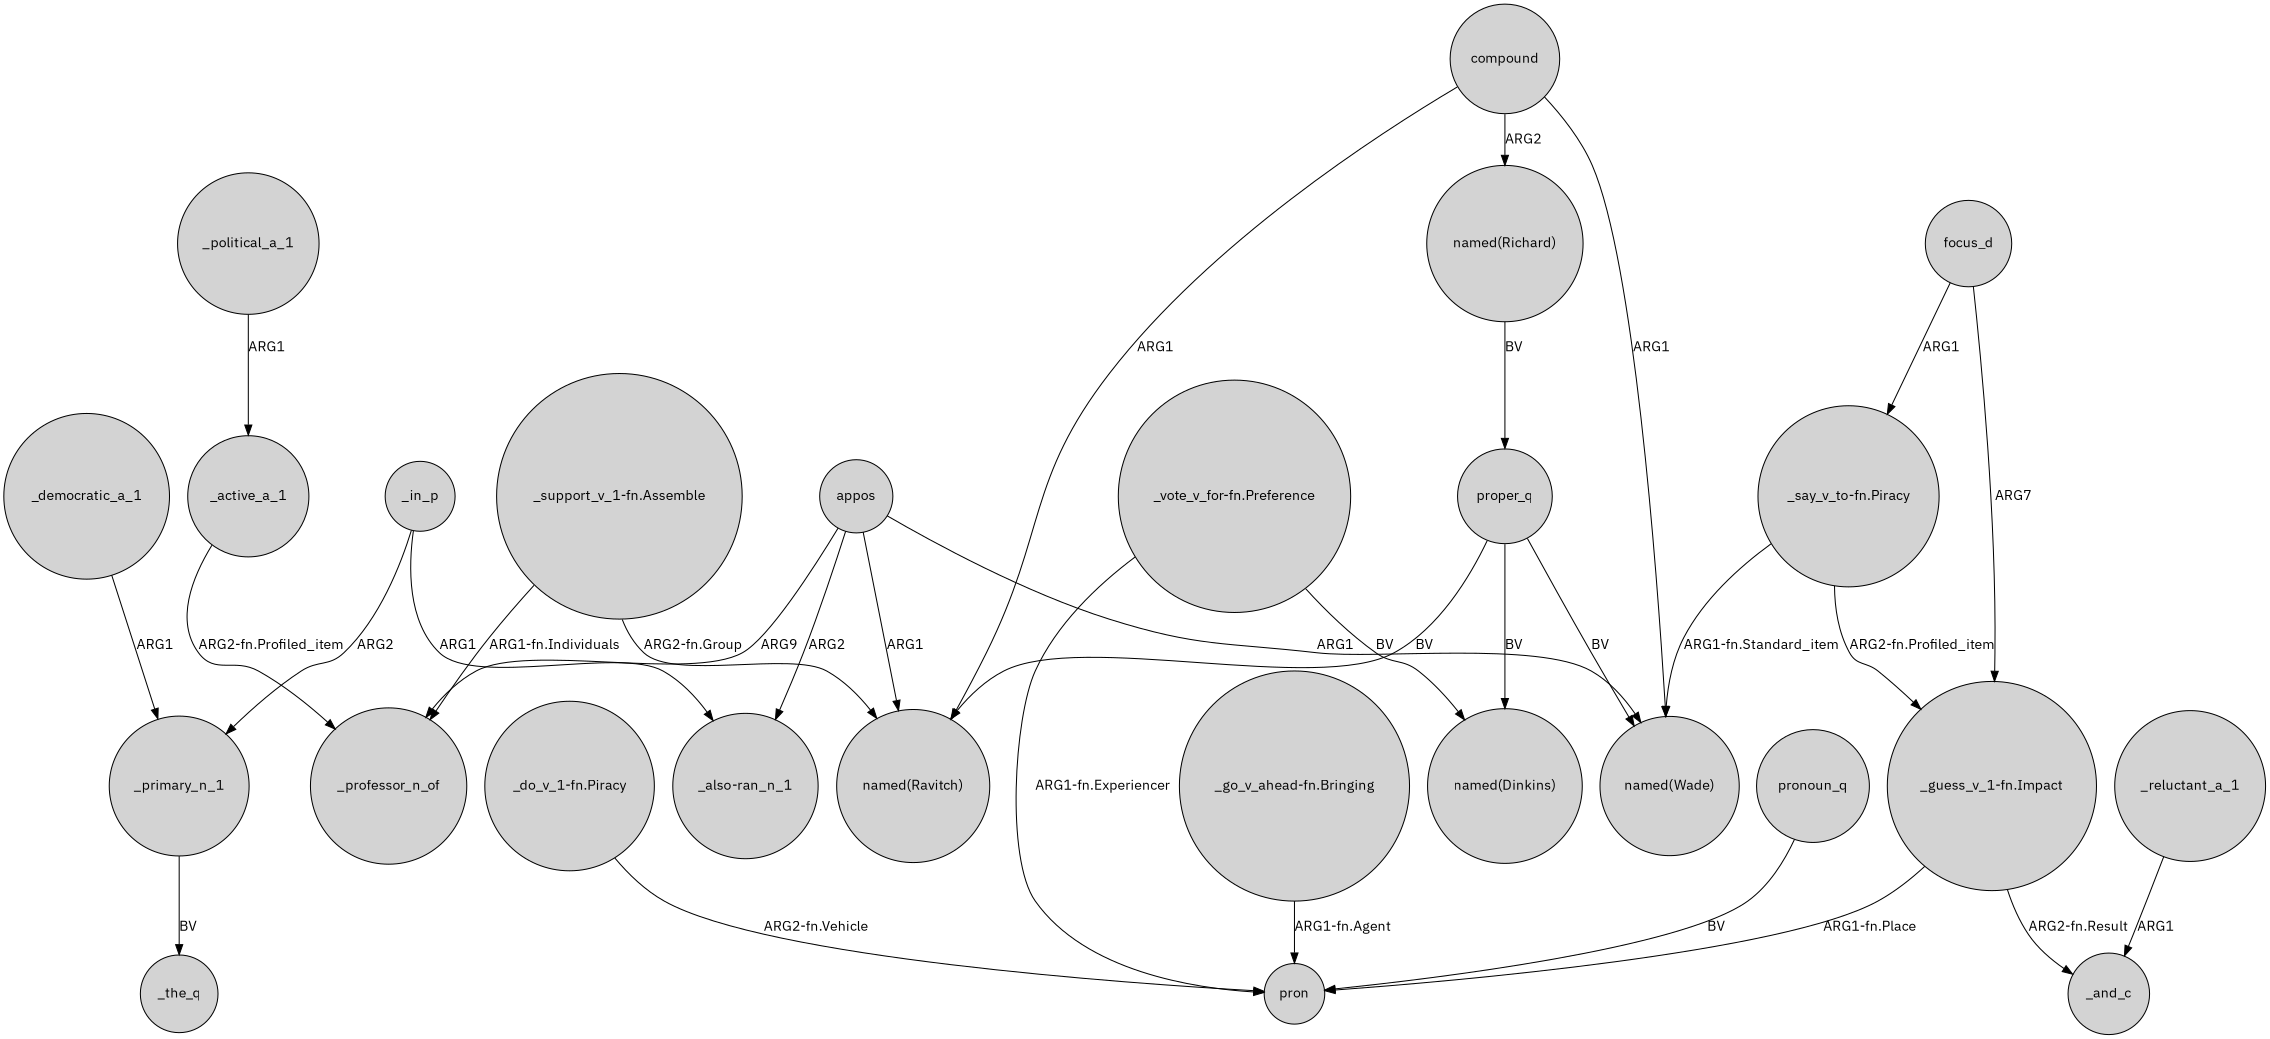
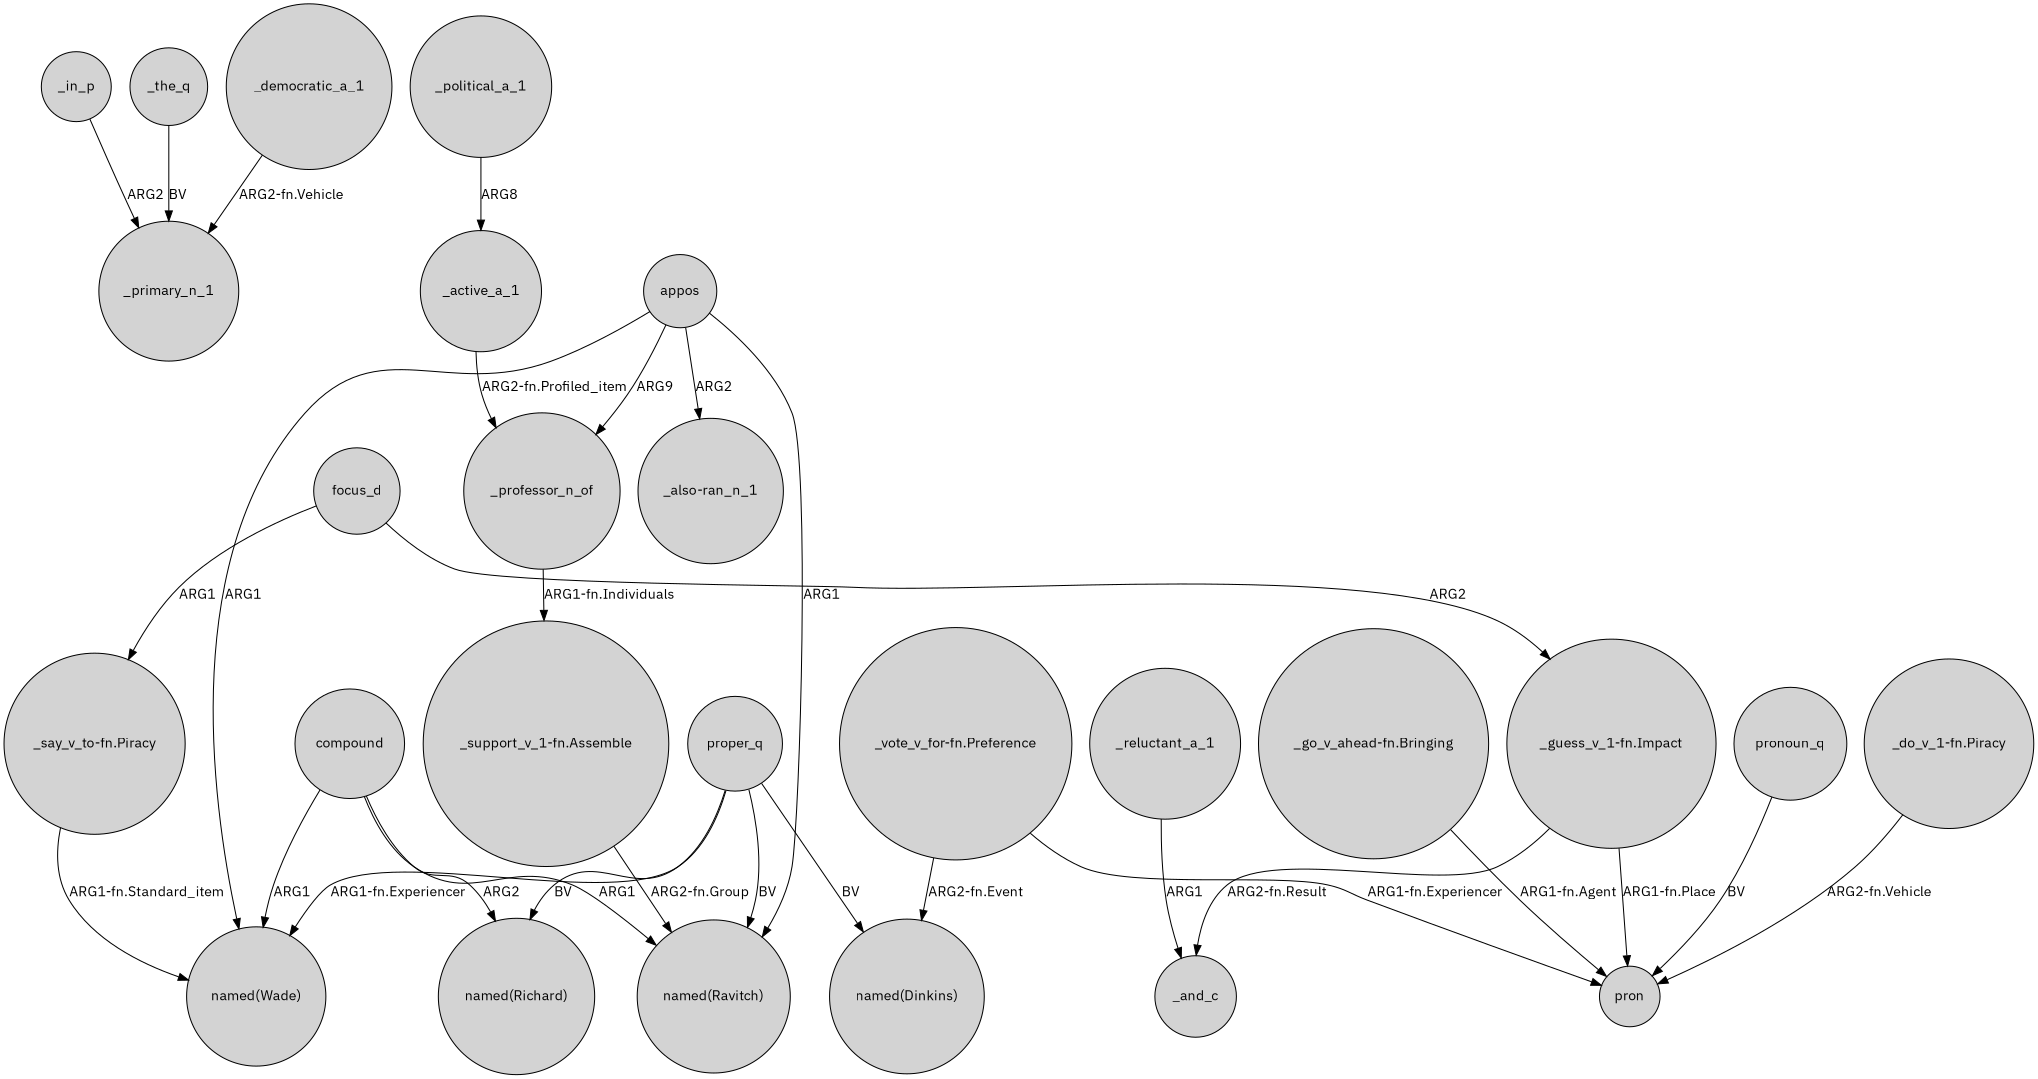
(267, 347) -> (500, 195)
(1505, 380) -> (614, 875)
(2014, 496) -> (1448, 595)
(155, 645) -> (291, 195)
(1385, 645) -> (976, 893)
(1600, 645) -> (398, 893)
(482, 646) -> (544, 590)
(1853, 658) -> none
(454, 661) -> none
(179, 900) -> (169, 168)
